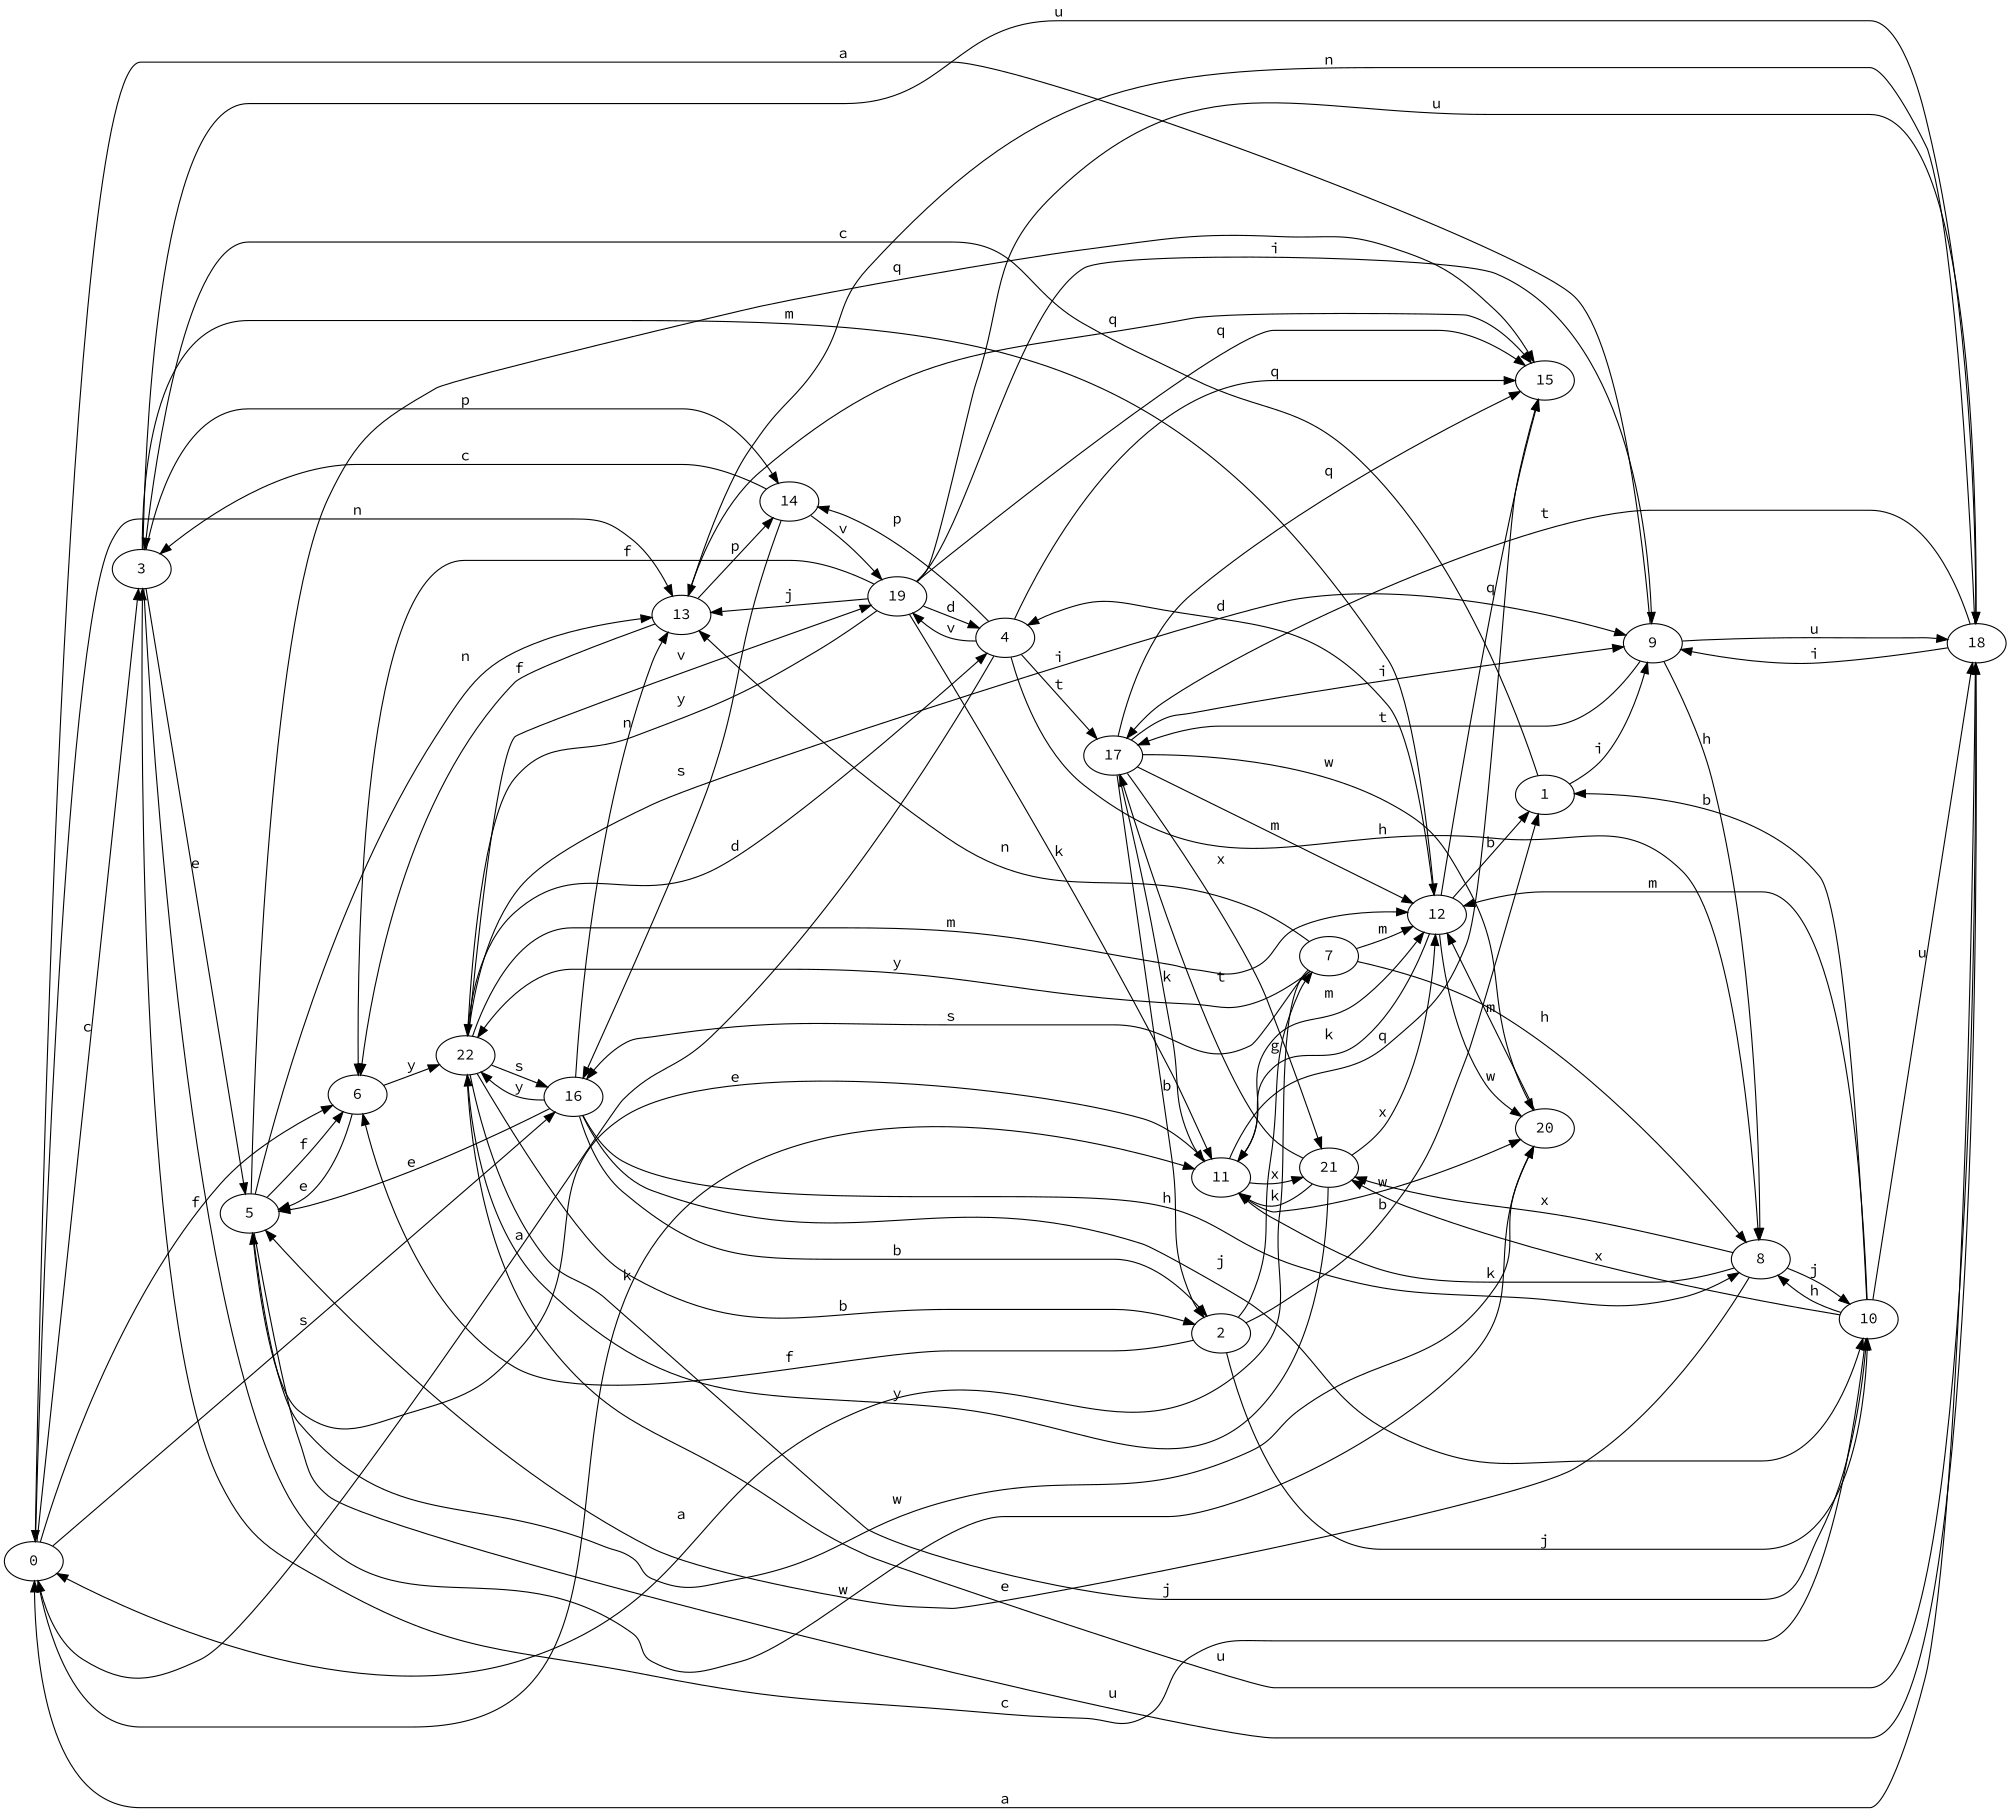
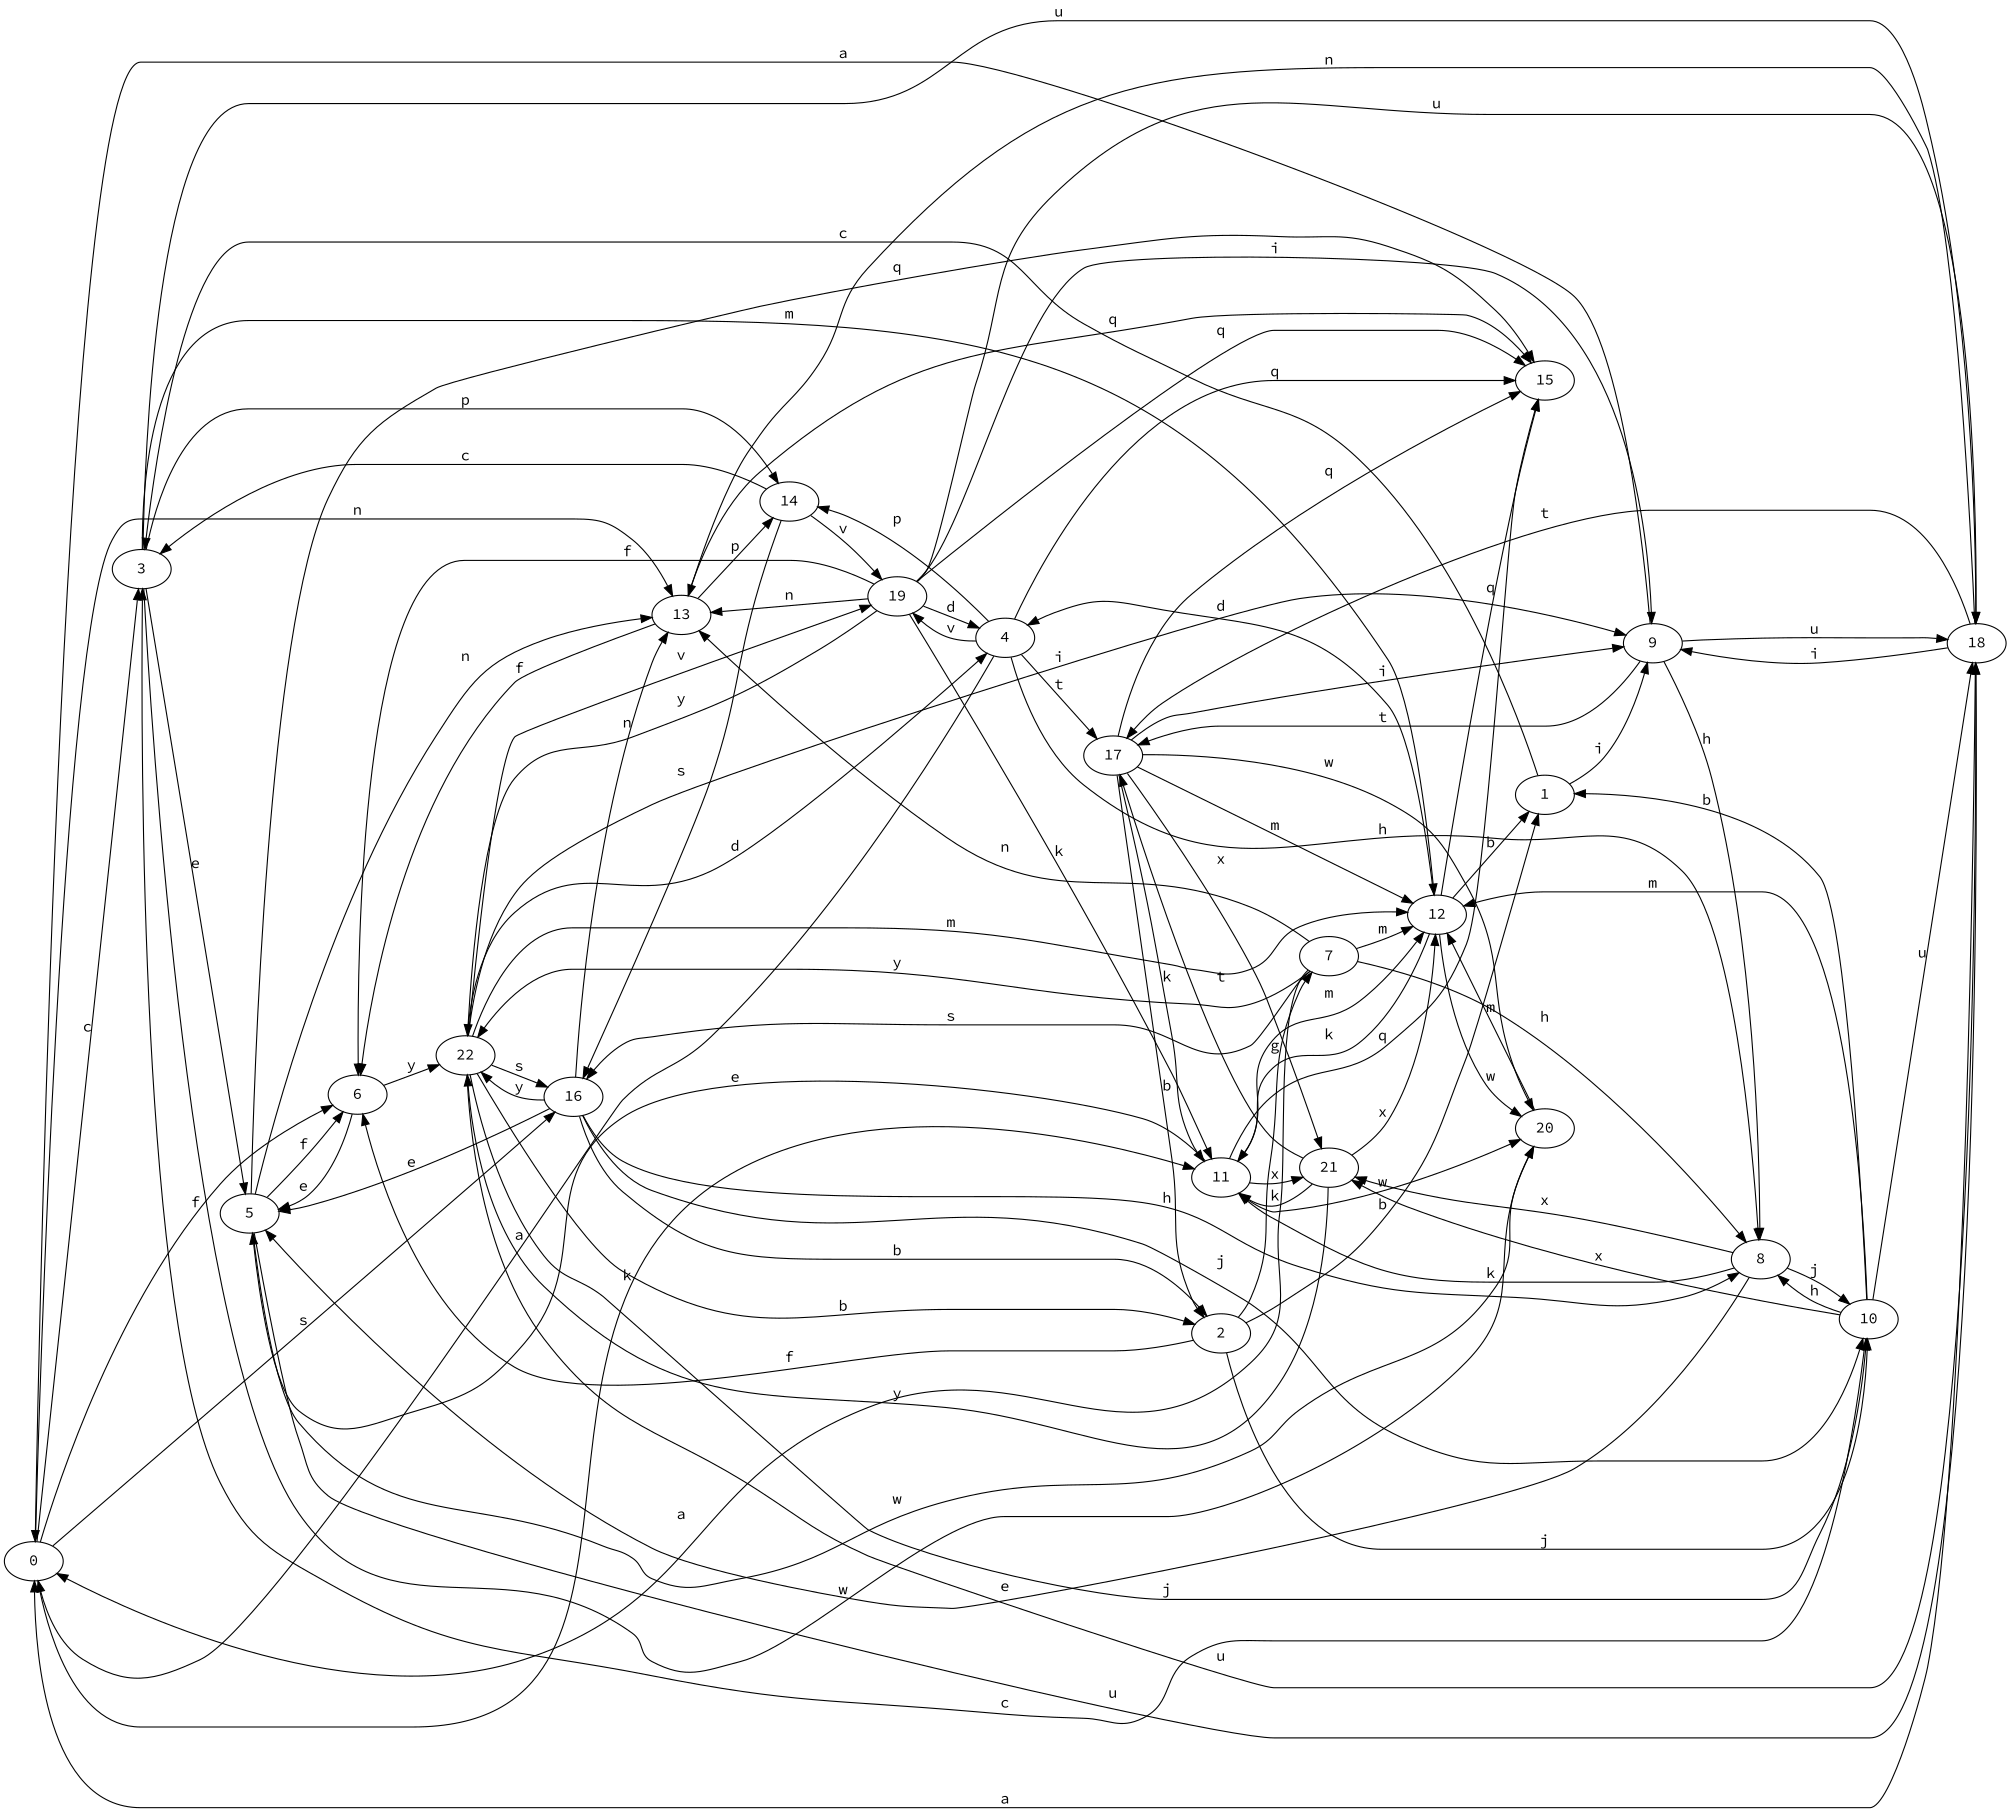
(789, 596) -> (789, 596)
